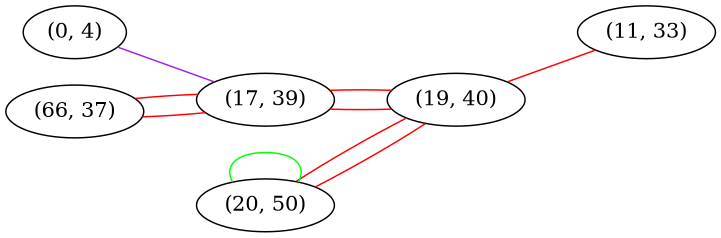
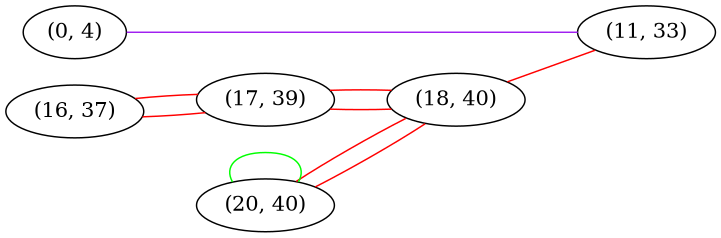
(166, 64) -> (352, 32)
(456, 100) -> (456, 100)
(75, 111) -> (75, 111)
(265, 205) -> (265, 205)
